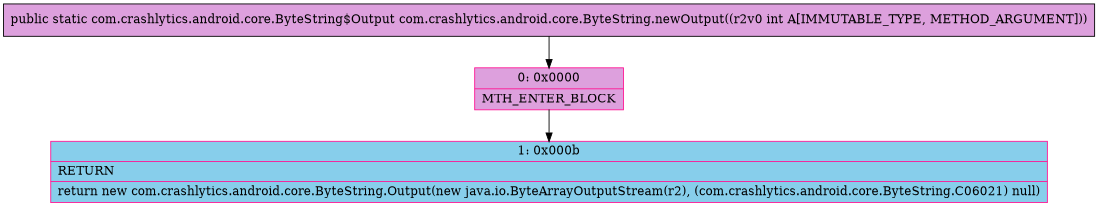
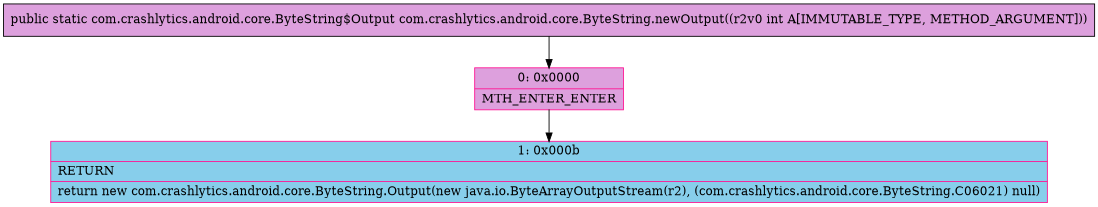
(549, 99) -> (549, 99)
